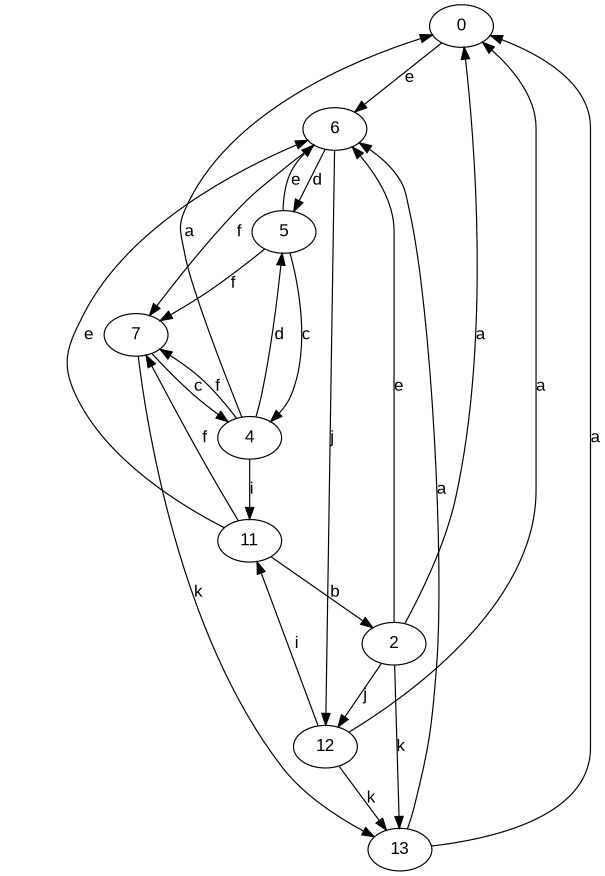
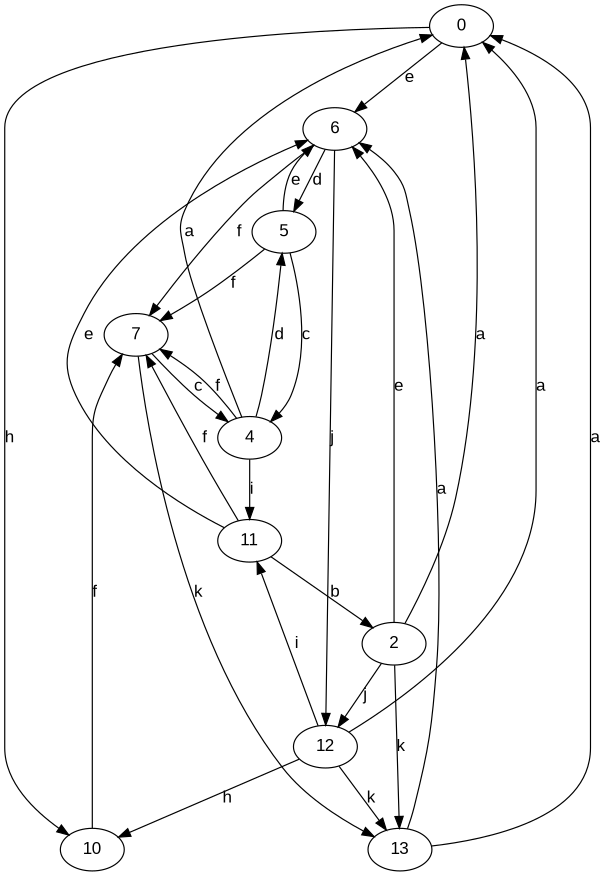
none -> (92, 850)
